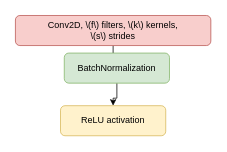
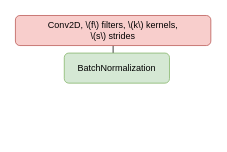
(115, 98) -> none
(113, 120) -> none
